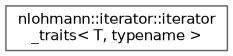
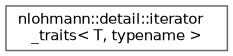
(117, 28) -> (117, 28)
